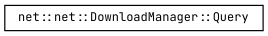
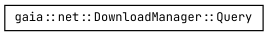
(134, 18) -> (134, 18)
